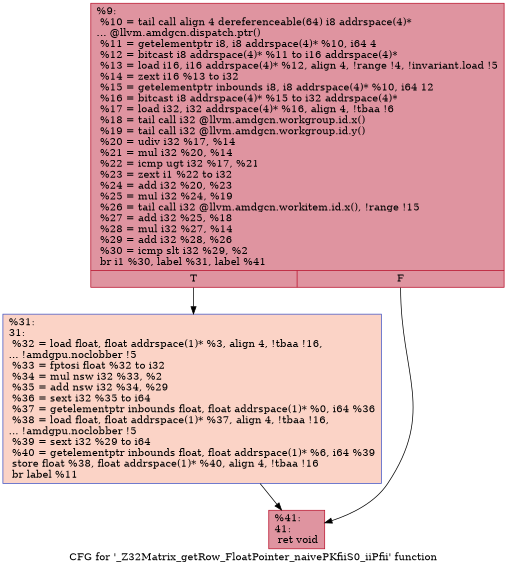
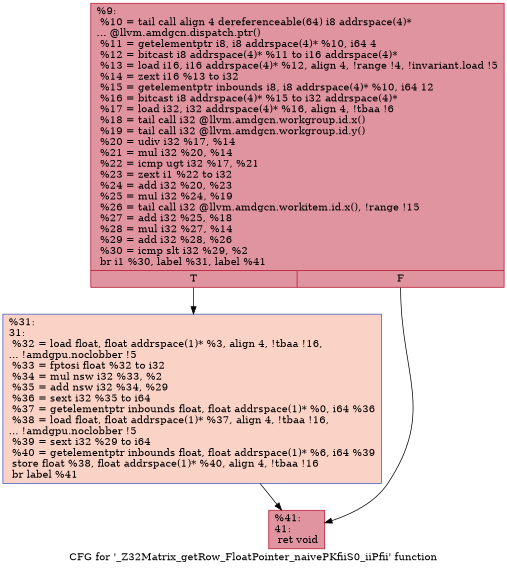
(44, 475) -> (44, 475)
